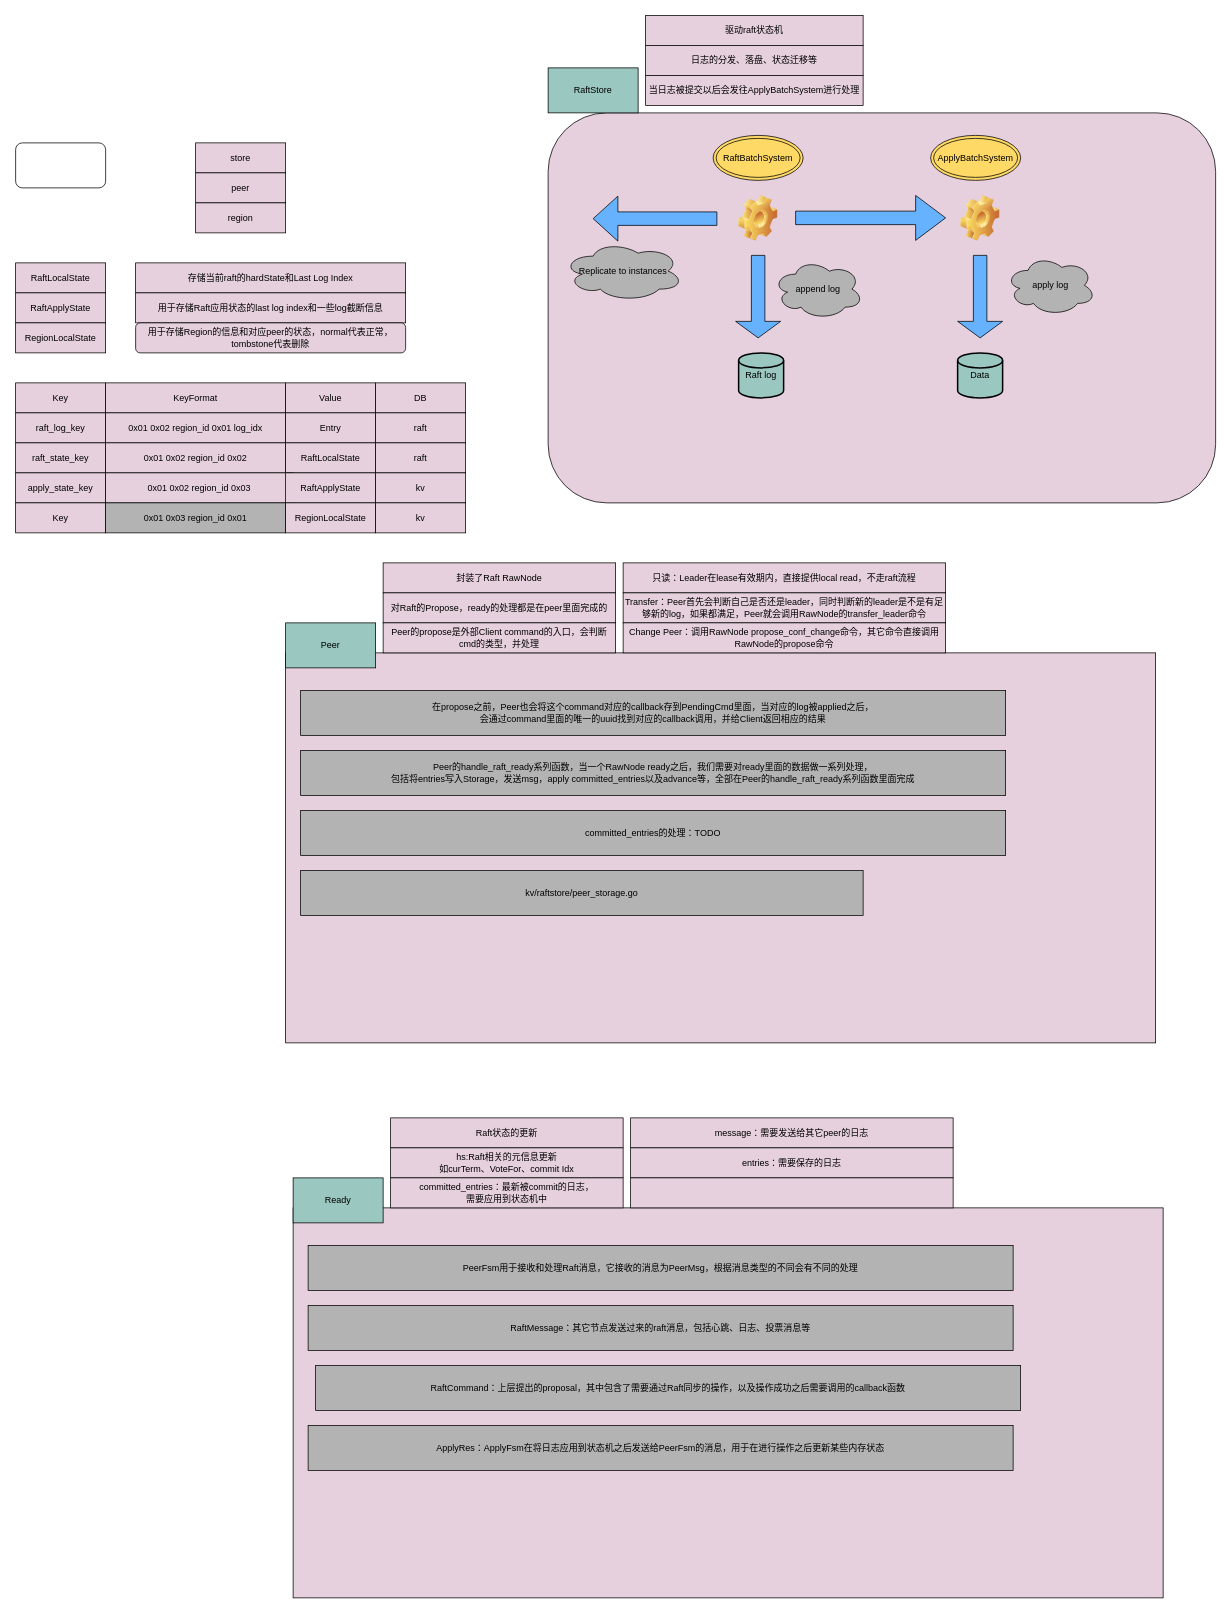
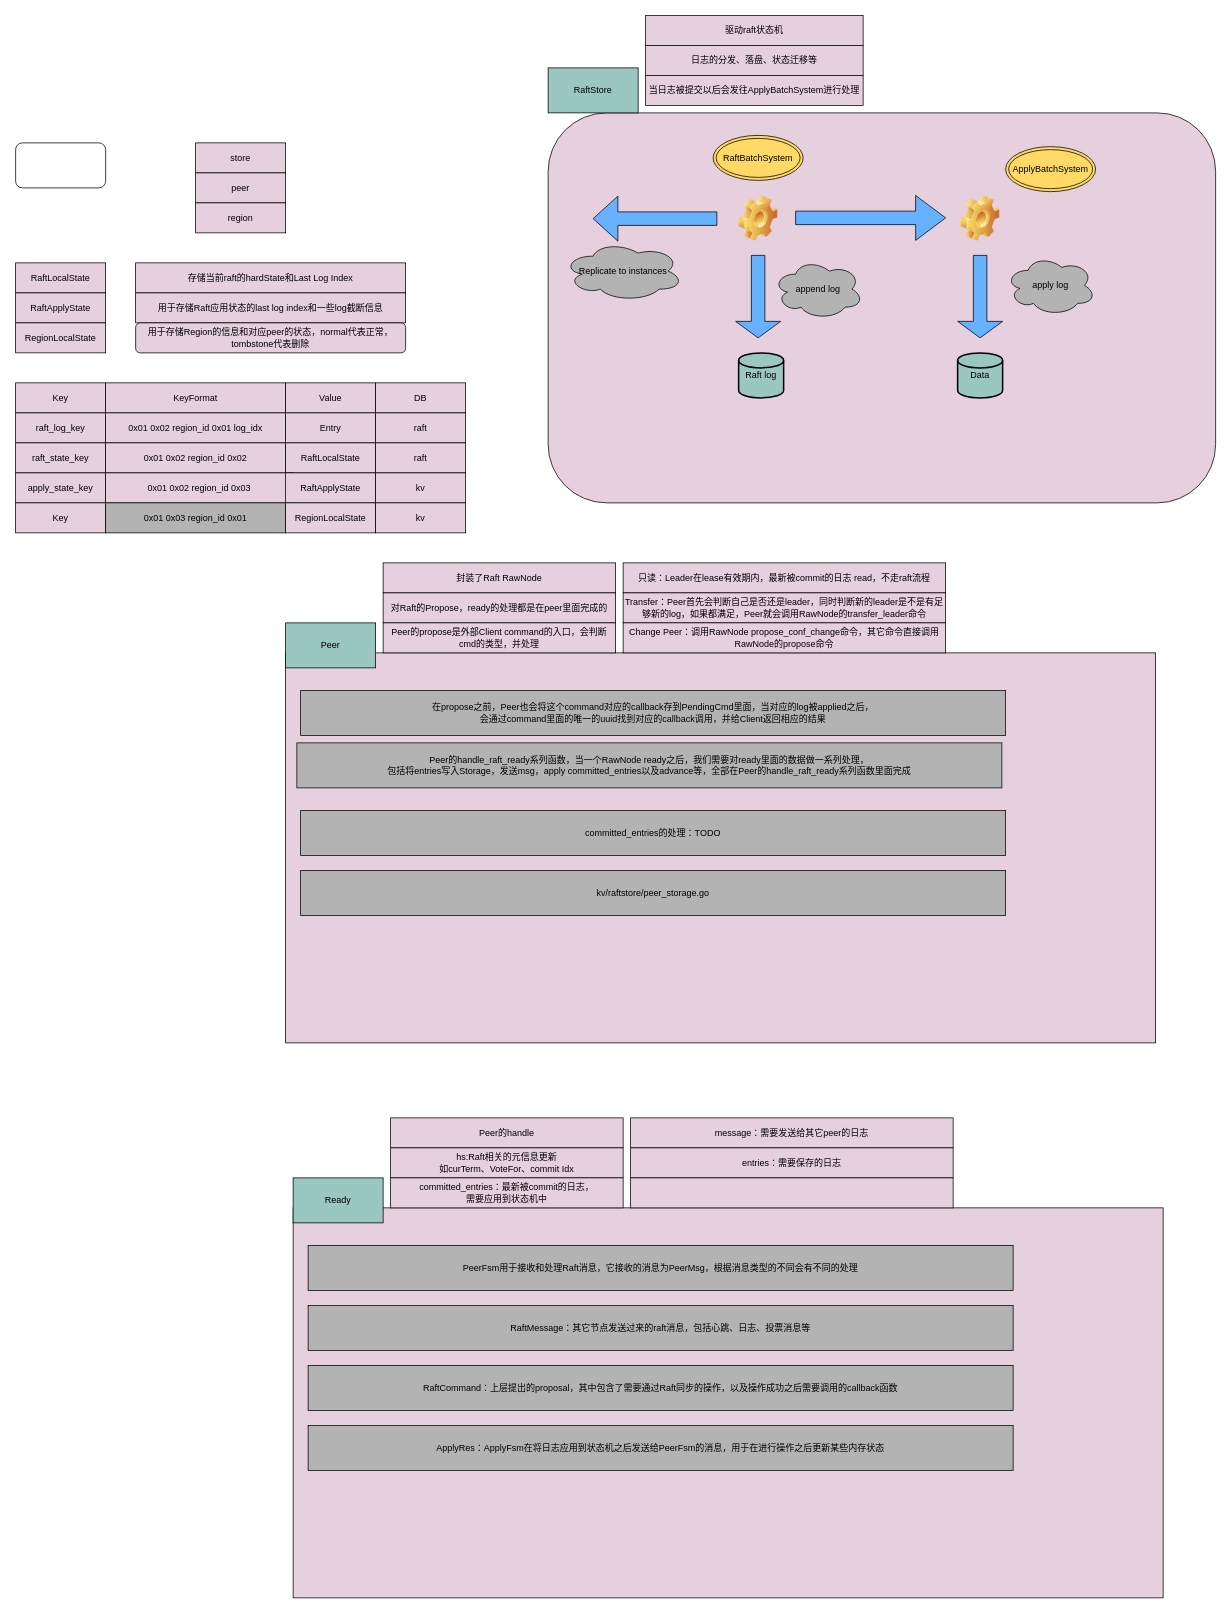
(975, 158) -> (1050, 169)
(784, 578) -> (784, 578)
(653, 773) -> (649, 765)
(582, 893) -> (653, 893)
(507, 1133) -> (507, 1133)
(668, 1388) -> (660, 1388)
